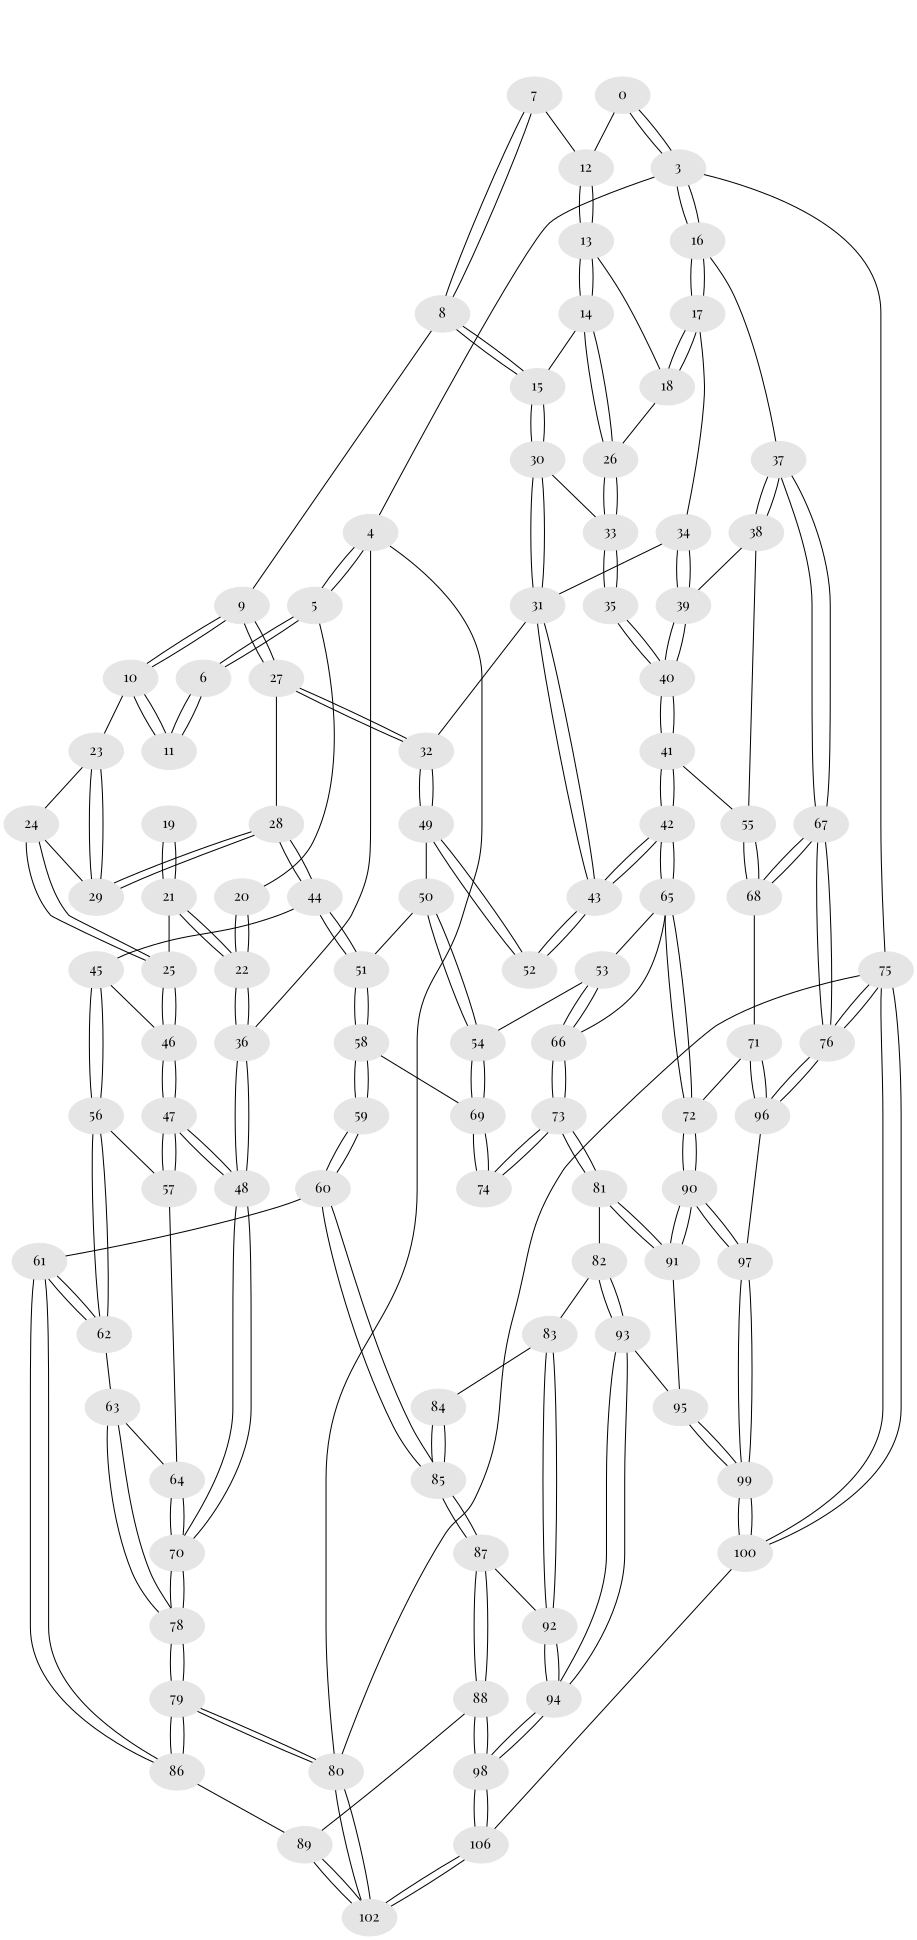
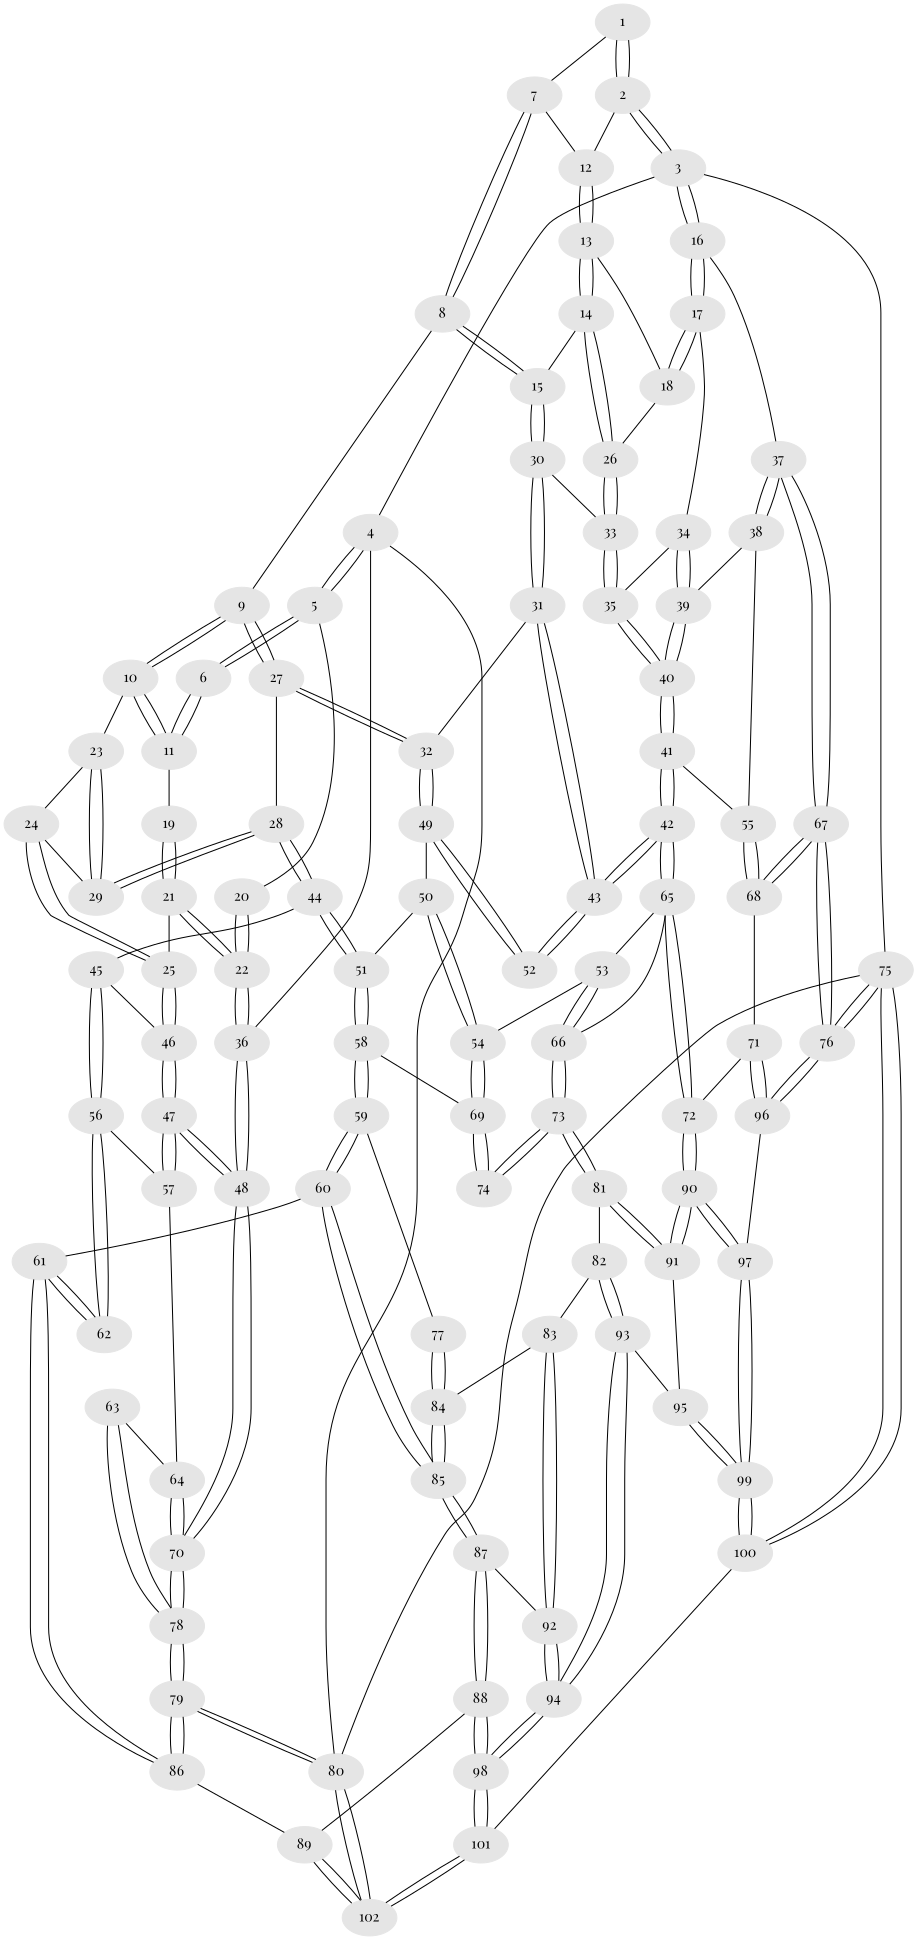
none -> (623, 22)
(623, 95) -> (623, 95)
(611, 569) -> (647, 569)
none -> (169, 788)
none -> (438, 1334)
(108, 1371) -> none
(481, 1845) -> (481, 1845)
